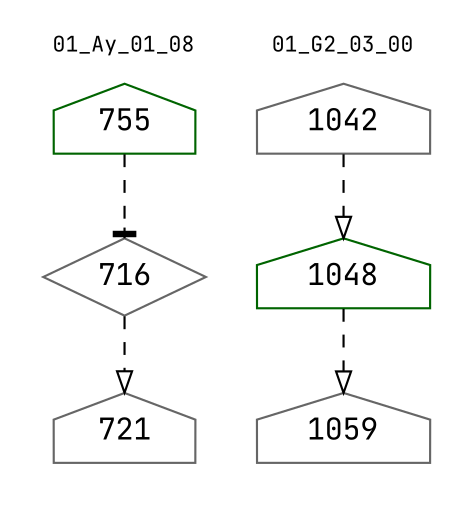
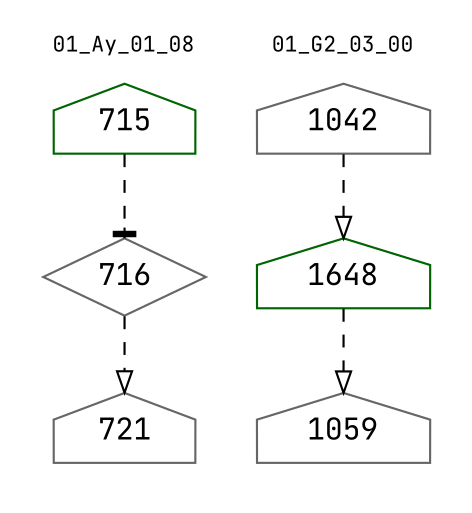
(125, 122) -> (125, 122)
(344, 277) -> (344, 277)
